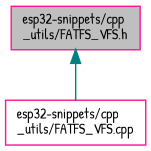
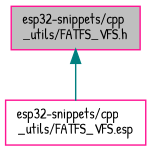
(76, 123) -> (76, 123)
